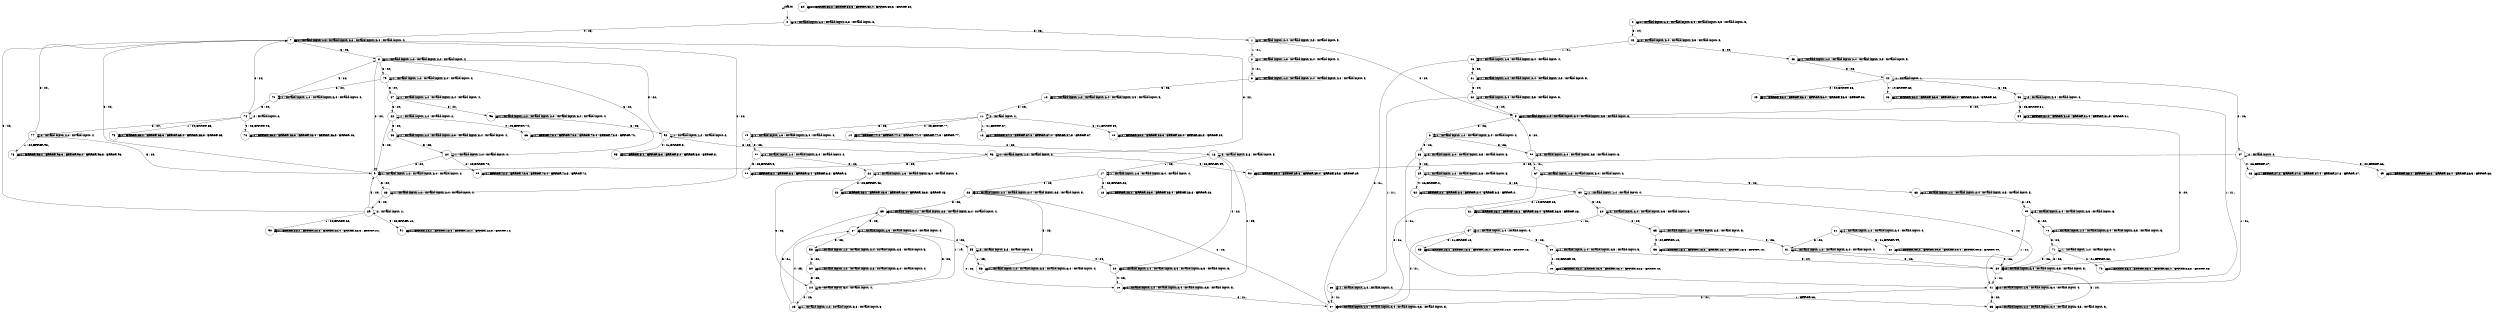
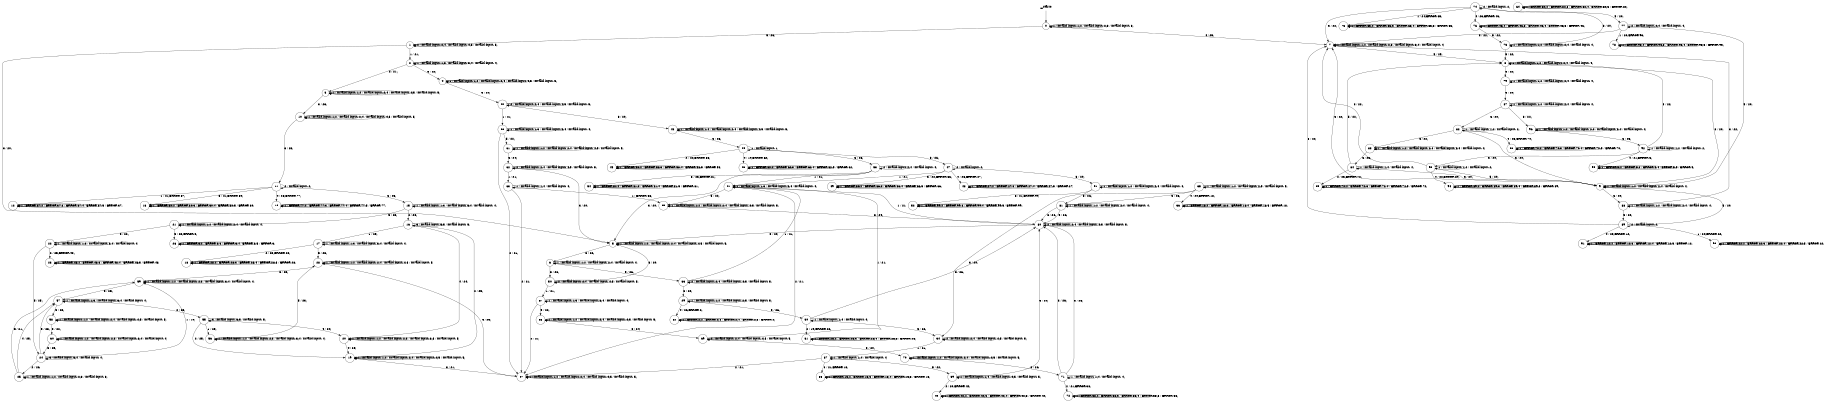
none -> (425, 72)
(330, 88) -> (1490, 35)
(1746, 158) -> (1022, 172)
(1627, 221) -> (1034, 214)
